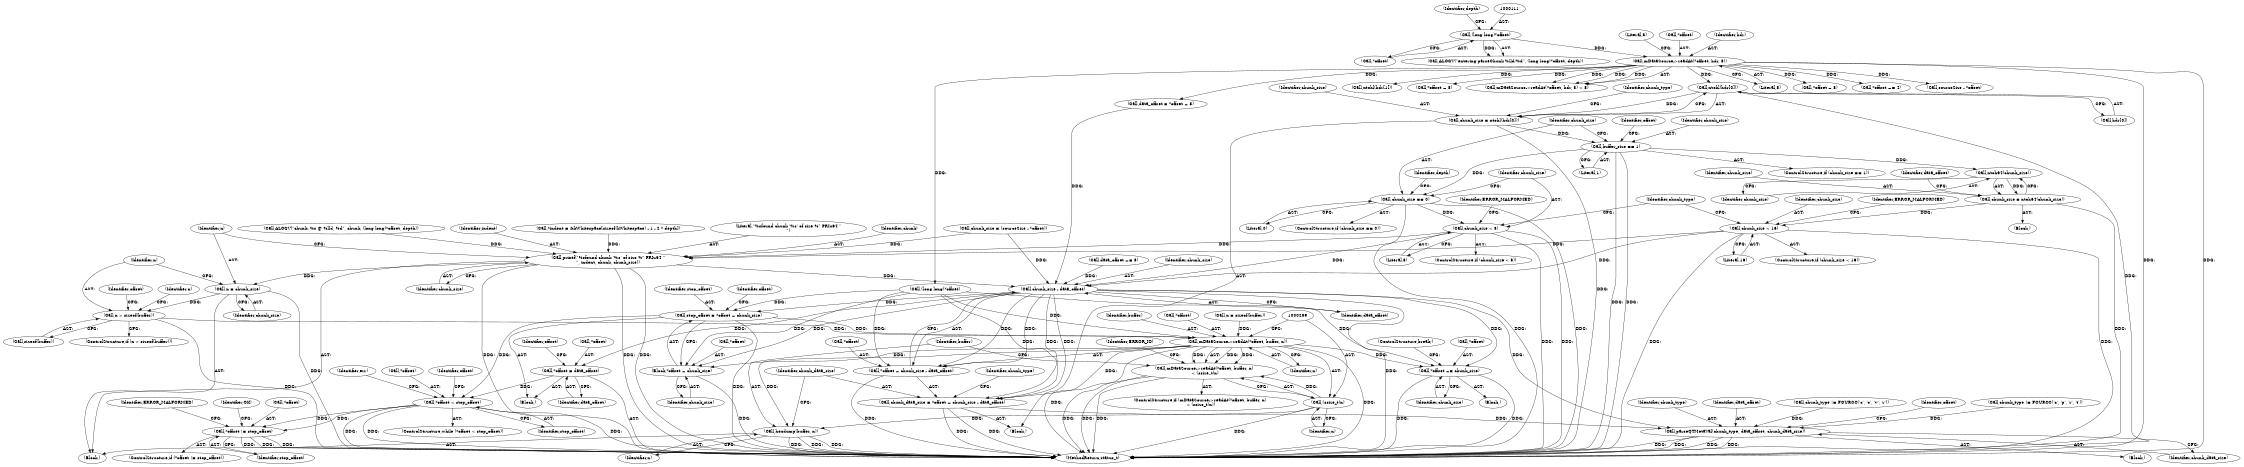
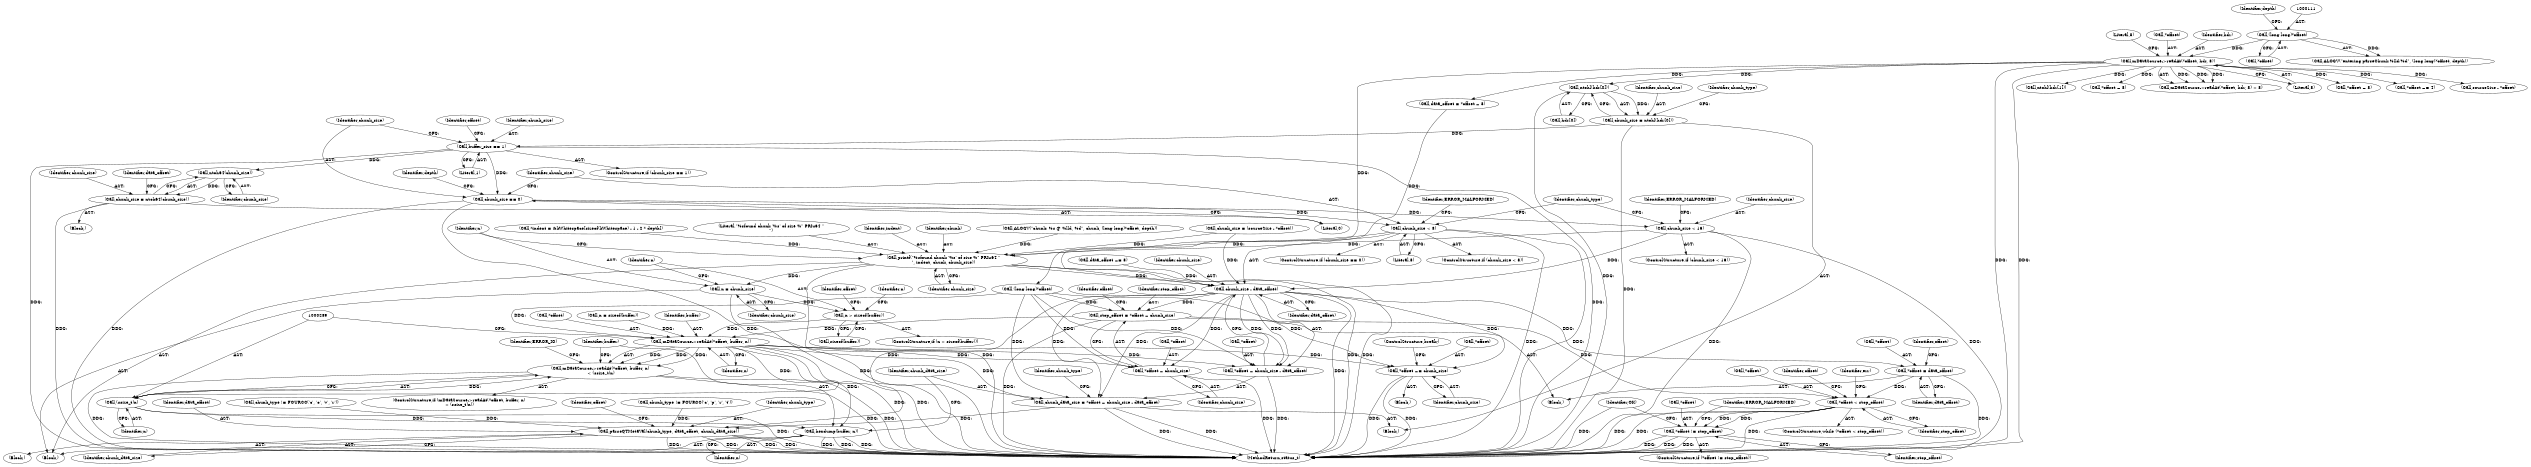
(1373, 213) -> (1370, 244)
(1339, 260) -> (1255, 260)
(1735, 260) -> none
(69, 329) -> (861, 329)
(135, 329) -> (907, 329)
(1099, 355) -> (1136, 355)
(682, 371) -> (1161, 371)
(1337, 371) -> (786, 371)
(635, 419) -> (1985, 419)
(321, 444) -> (1471, 454)
